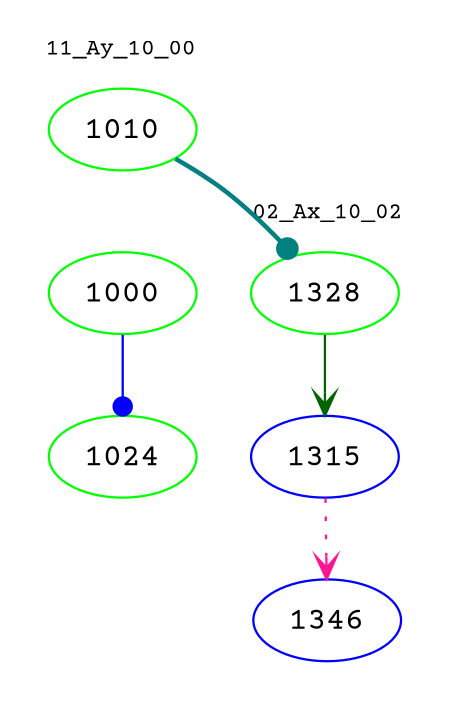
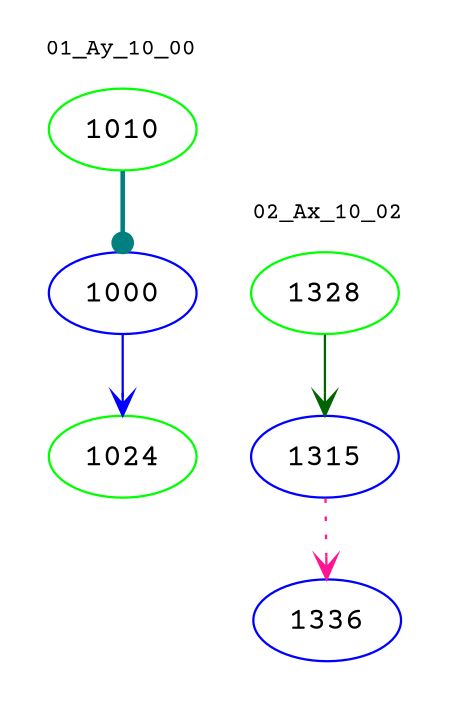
(122, 49) -> (122, 49)
(249, 211) -> (123, 202)
(123, 293) -> (123, 293)
(123, 366) -> (123, 366)
(327, 620) -> (327, 620)
